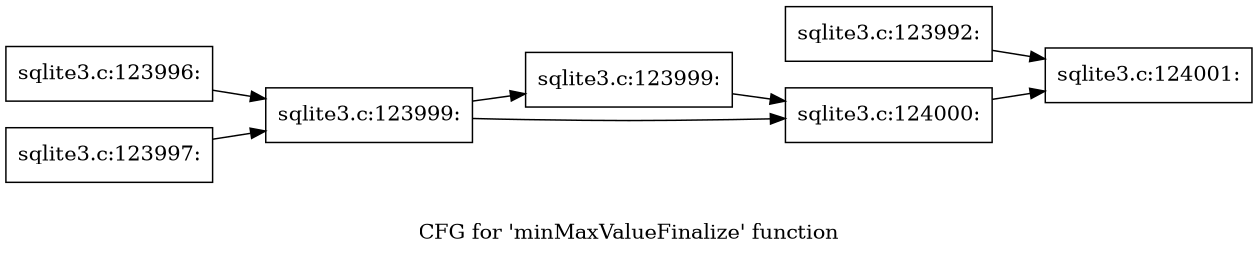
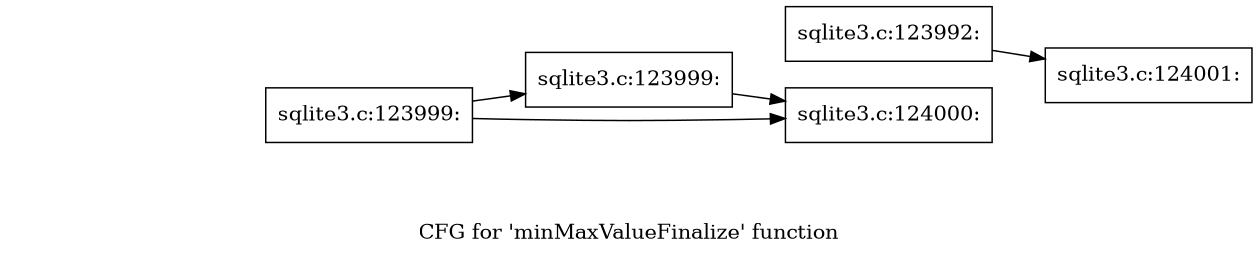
(109, 74) -> none
(1011, 96) -> none
(109, 155) -> none
